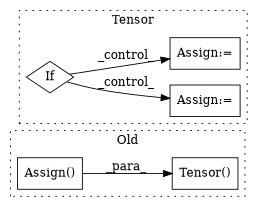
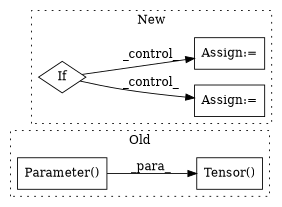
(133, 21) -> (152, 21)
(50, 174) -> (62, 174)
